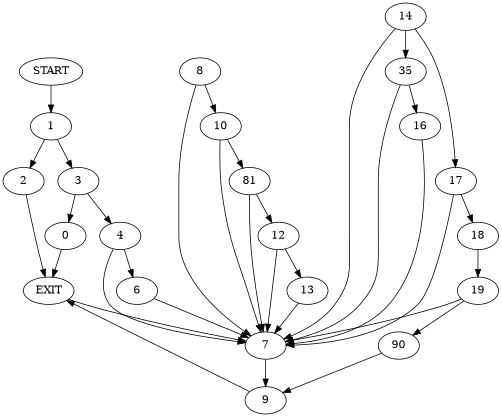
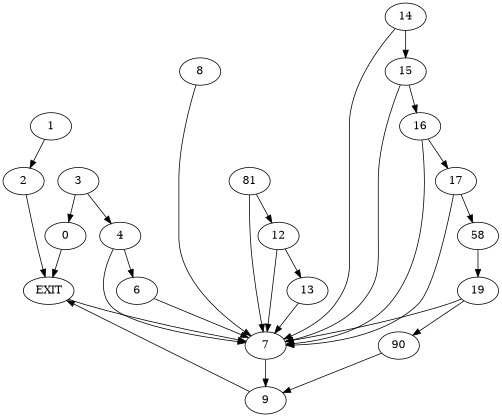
(51, 72) -> none
(406, 72) -> (406, 72)
(445, 91) -> (436, 150)
(221, 126) -> none
(63, 150) -> none
(478, 236) -> (478, 236)
